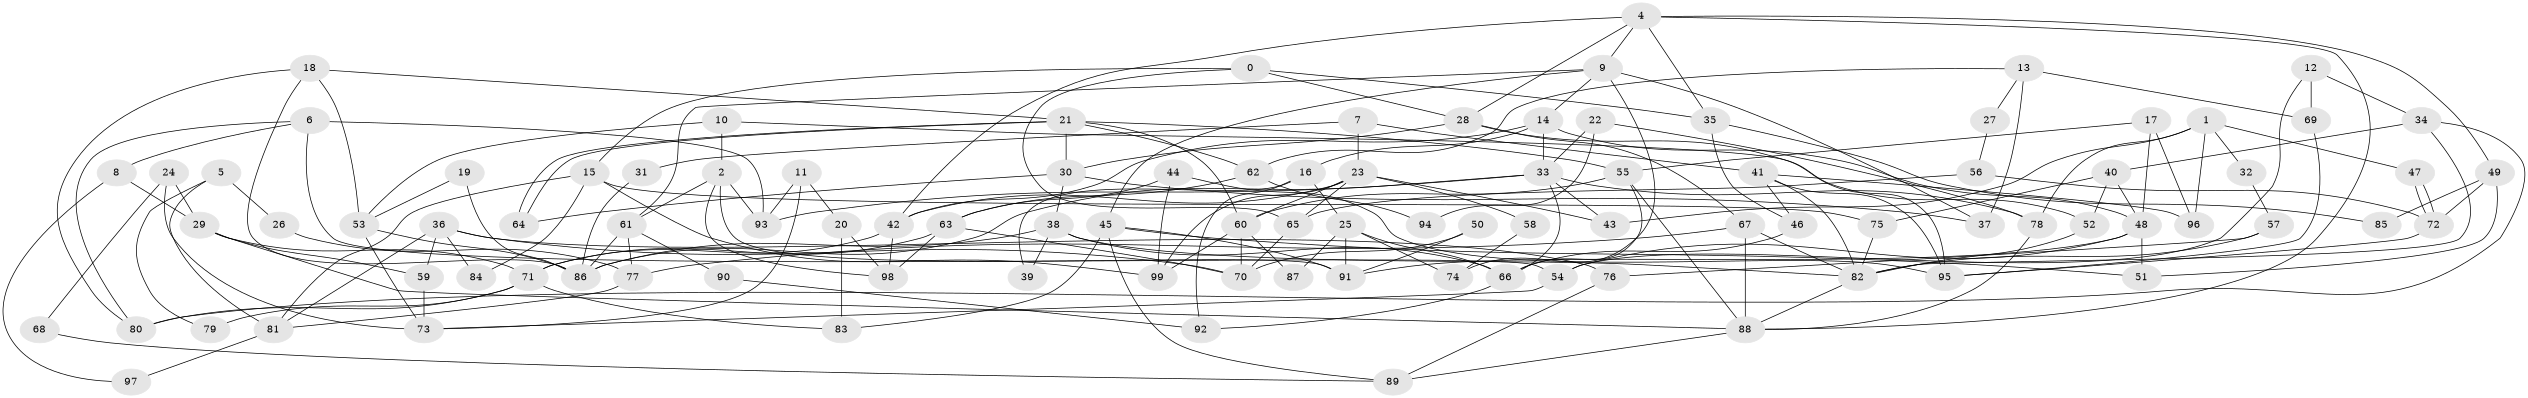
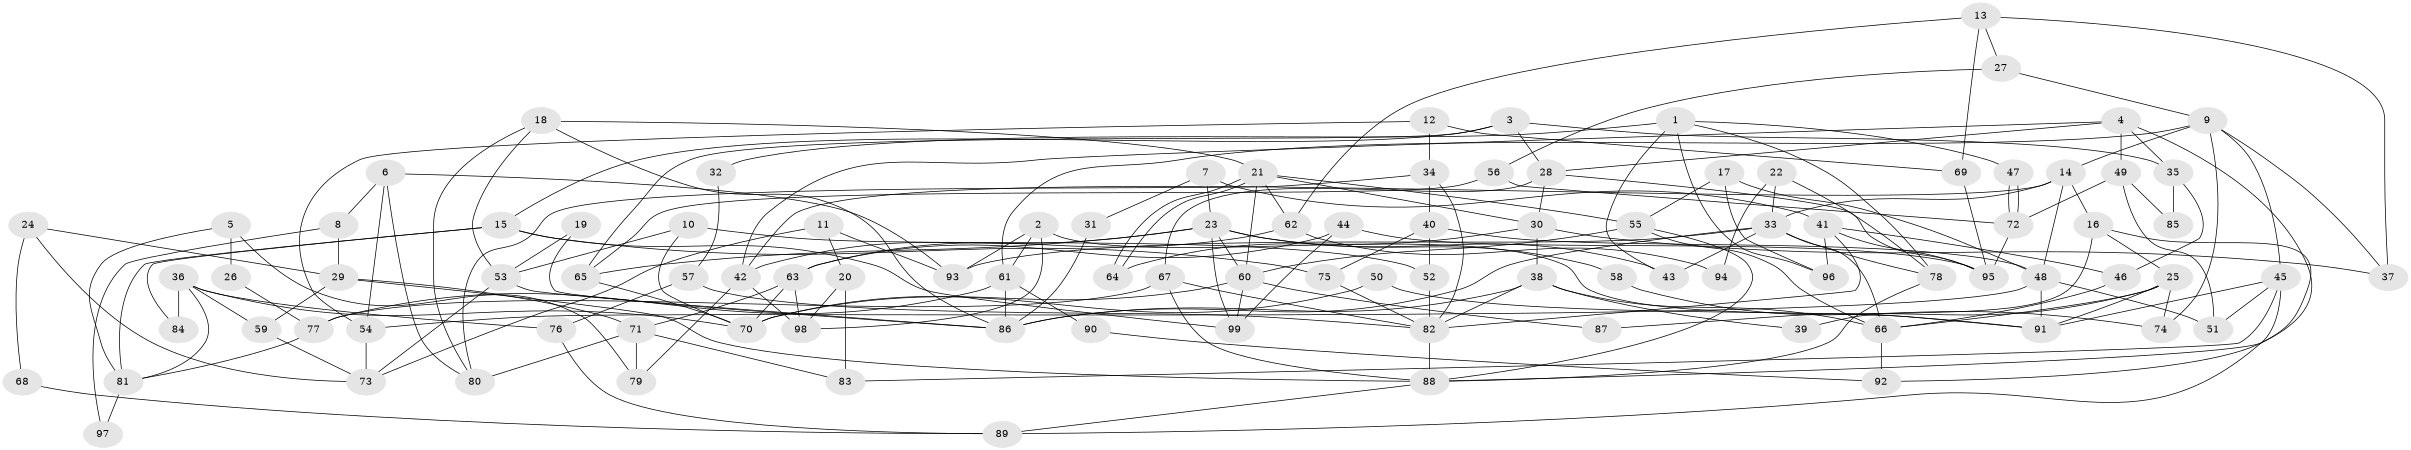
(1622, 42) -> (2104, 94)
(1251, 68) -> (1510, 121)
(722, 145) -> (669, 295)
(711, 251) -> (693, 326)
